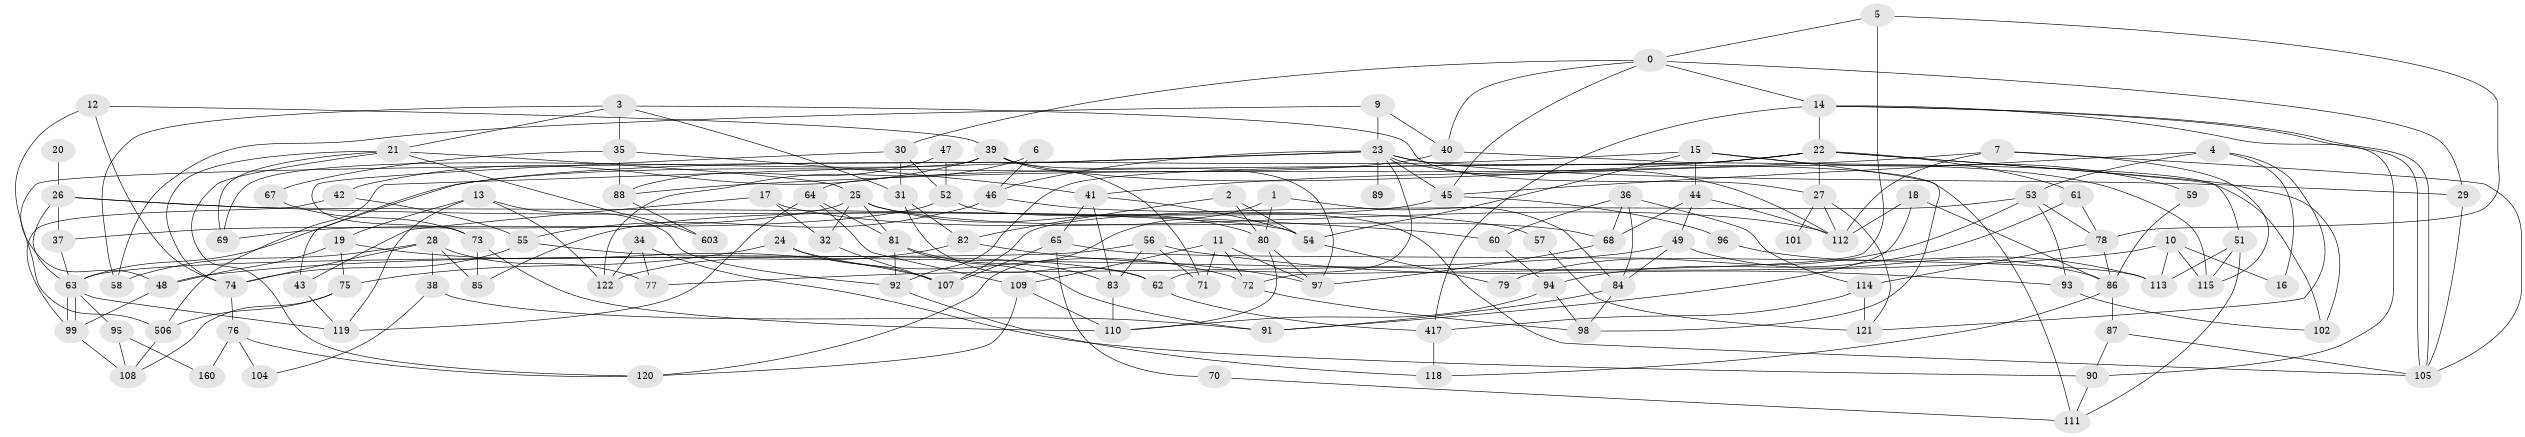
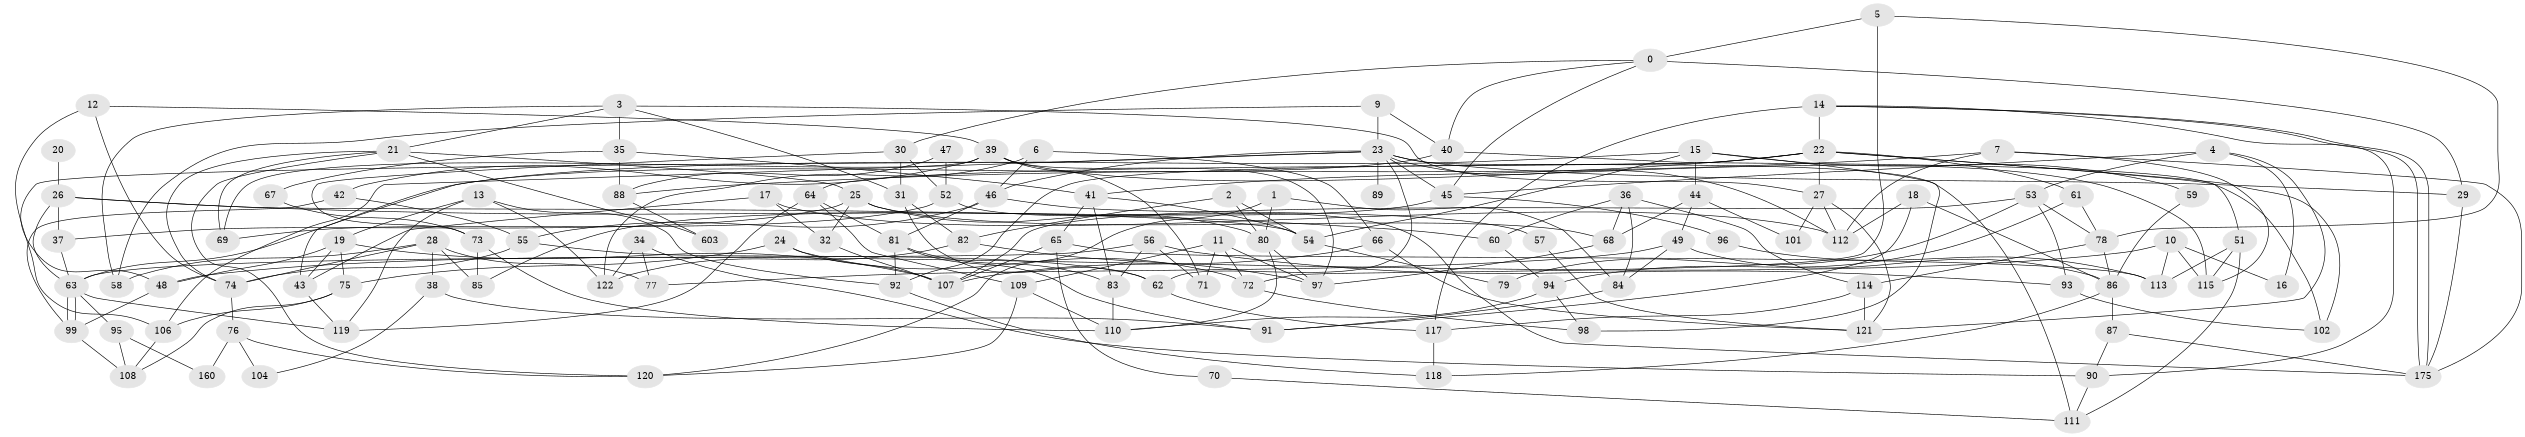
(1735, 83) -> none
(1770, 215) -> (1736, 214)
(875, 218) -> (926, 227)
none -> (1378, 241)
none -> (320, 264)
(1601, 309) -> none
(163, 331) -> (163, 331)
(1434, 331) -> (1434, 331)
(2423, 377) -> (2423, 377)
